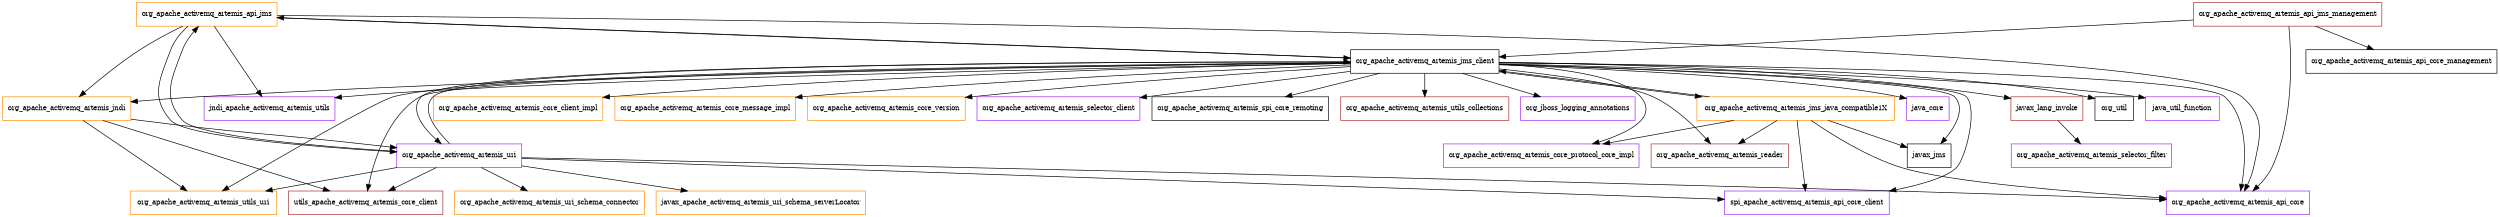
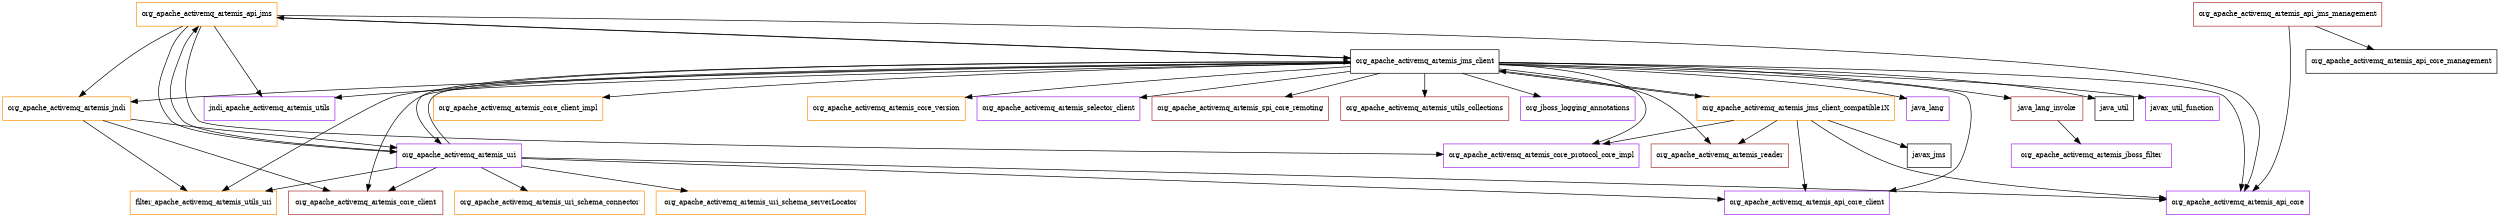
(1849, 38) -> none
(1751, 75) -> none
(705, 109) -> none
(1240, 109) -> (1240, 109)
(1796, 109) -> (1796, 109)
(1928, 109) -> (1928, 109)
(2047, 109) -> (2047, 109)
(2114, 109) -> (2114, 109)
(2182, 109) -> (2182, 109)
none -> (767, 146)
(2091, 156) -> (2091, 156)
(203, 203) -> (203, 203)
(366, 203) -> (366, 203)
(761, 203) -> (761, 203)
(1807, 203) -> (1807, 203)
